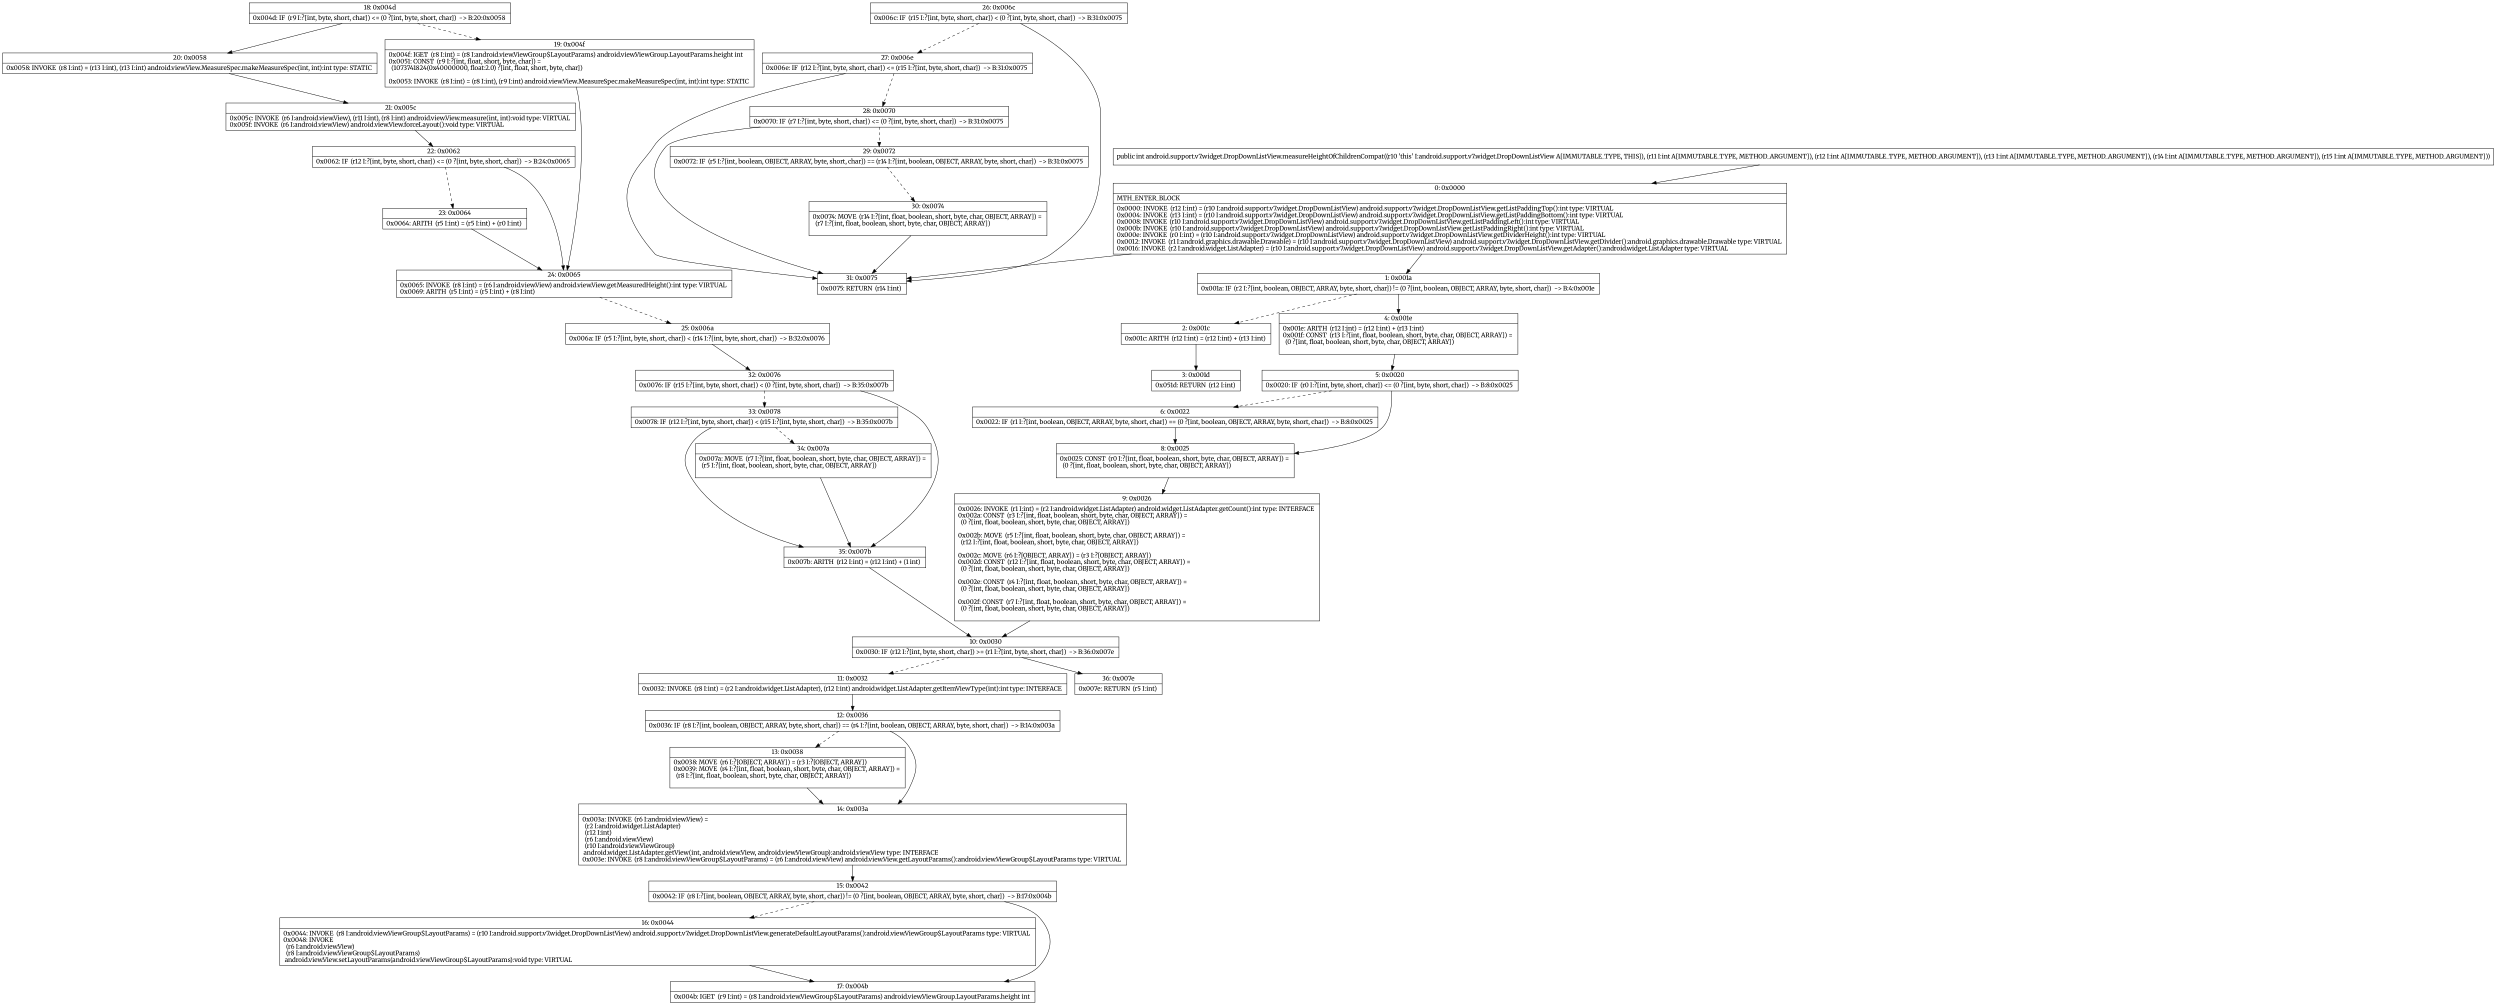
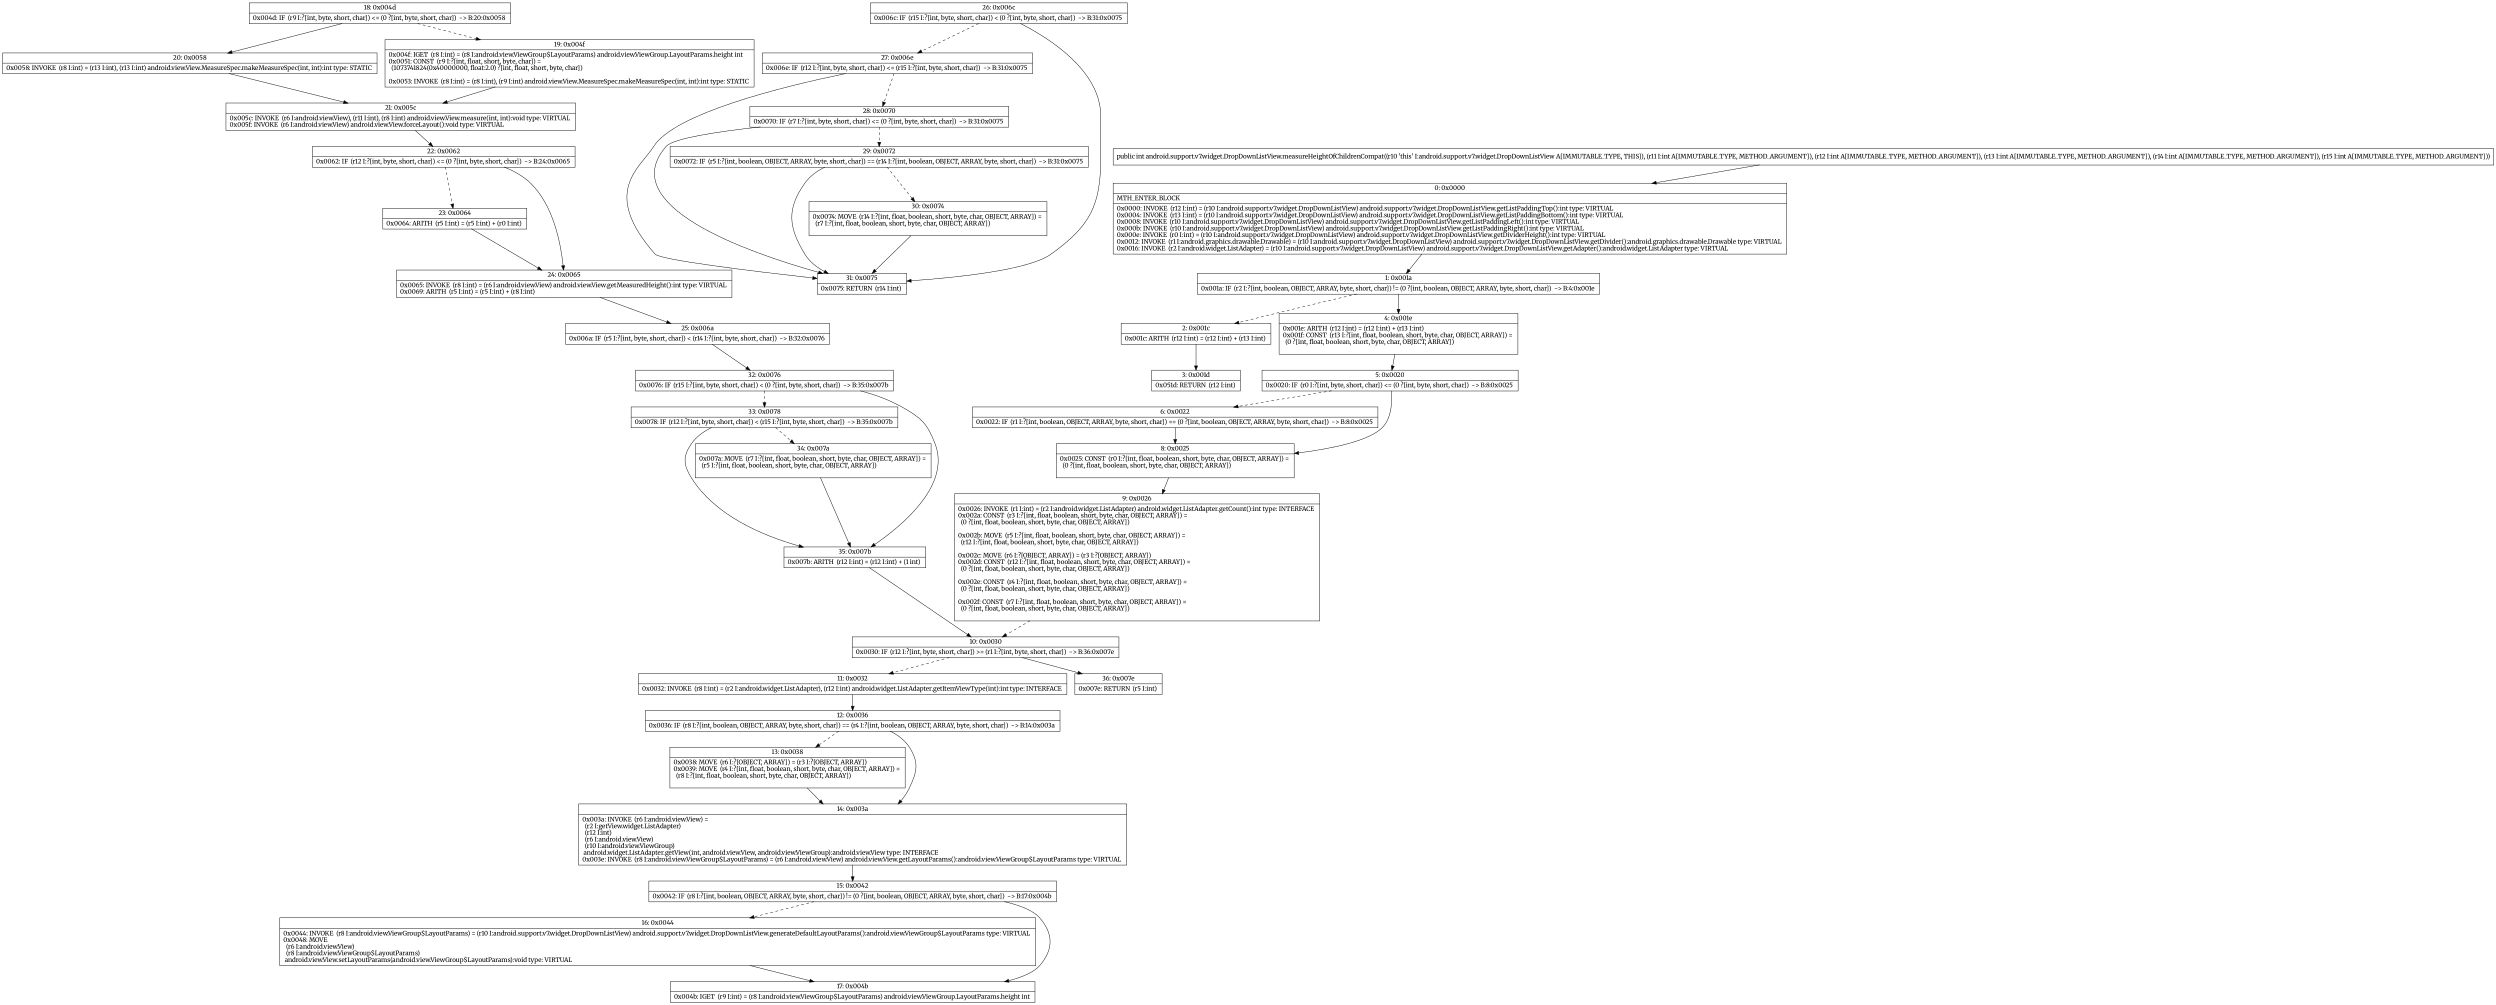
(580, 177) -> (471, 94)
(1038, 264) -> (792, 219)
(633, 310) -> (633, 310)
(1018, 628) -> (1018, 628)
(632, 826) -> (632, 826)
(310, 940) -> (307, 940)
